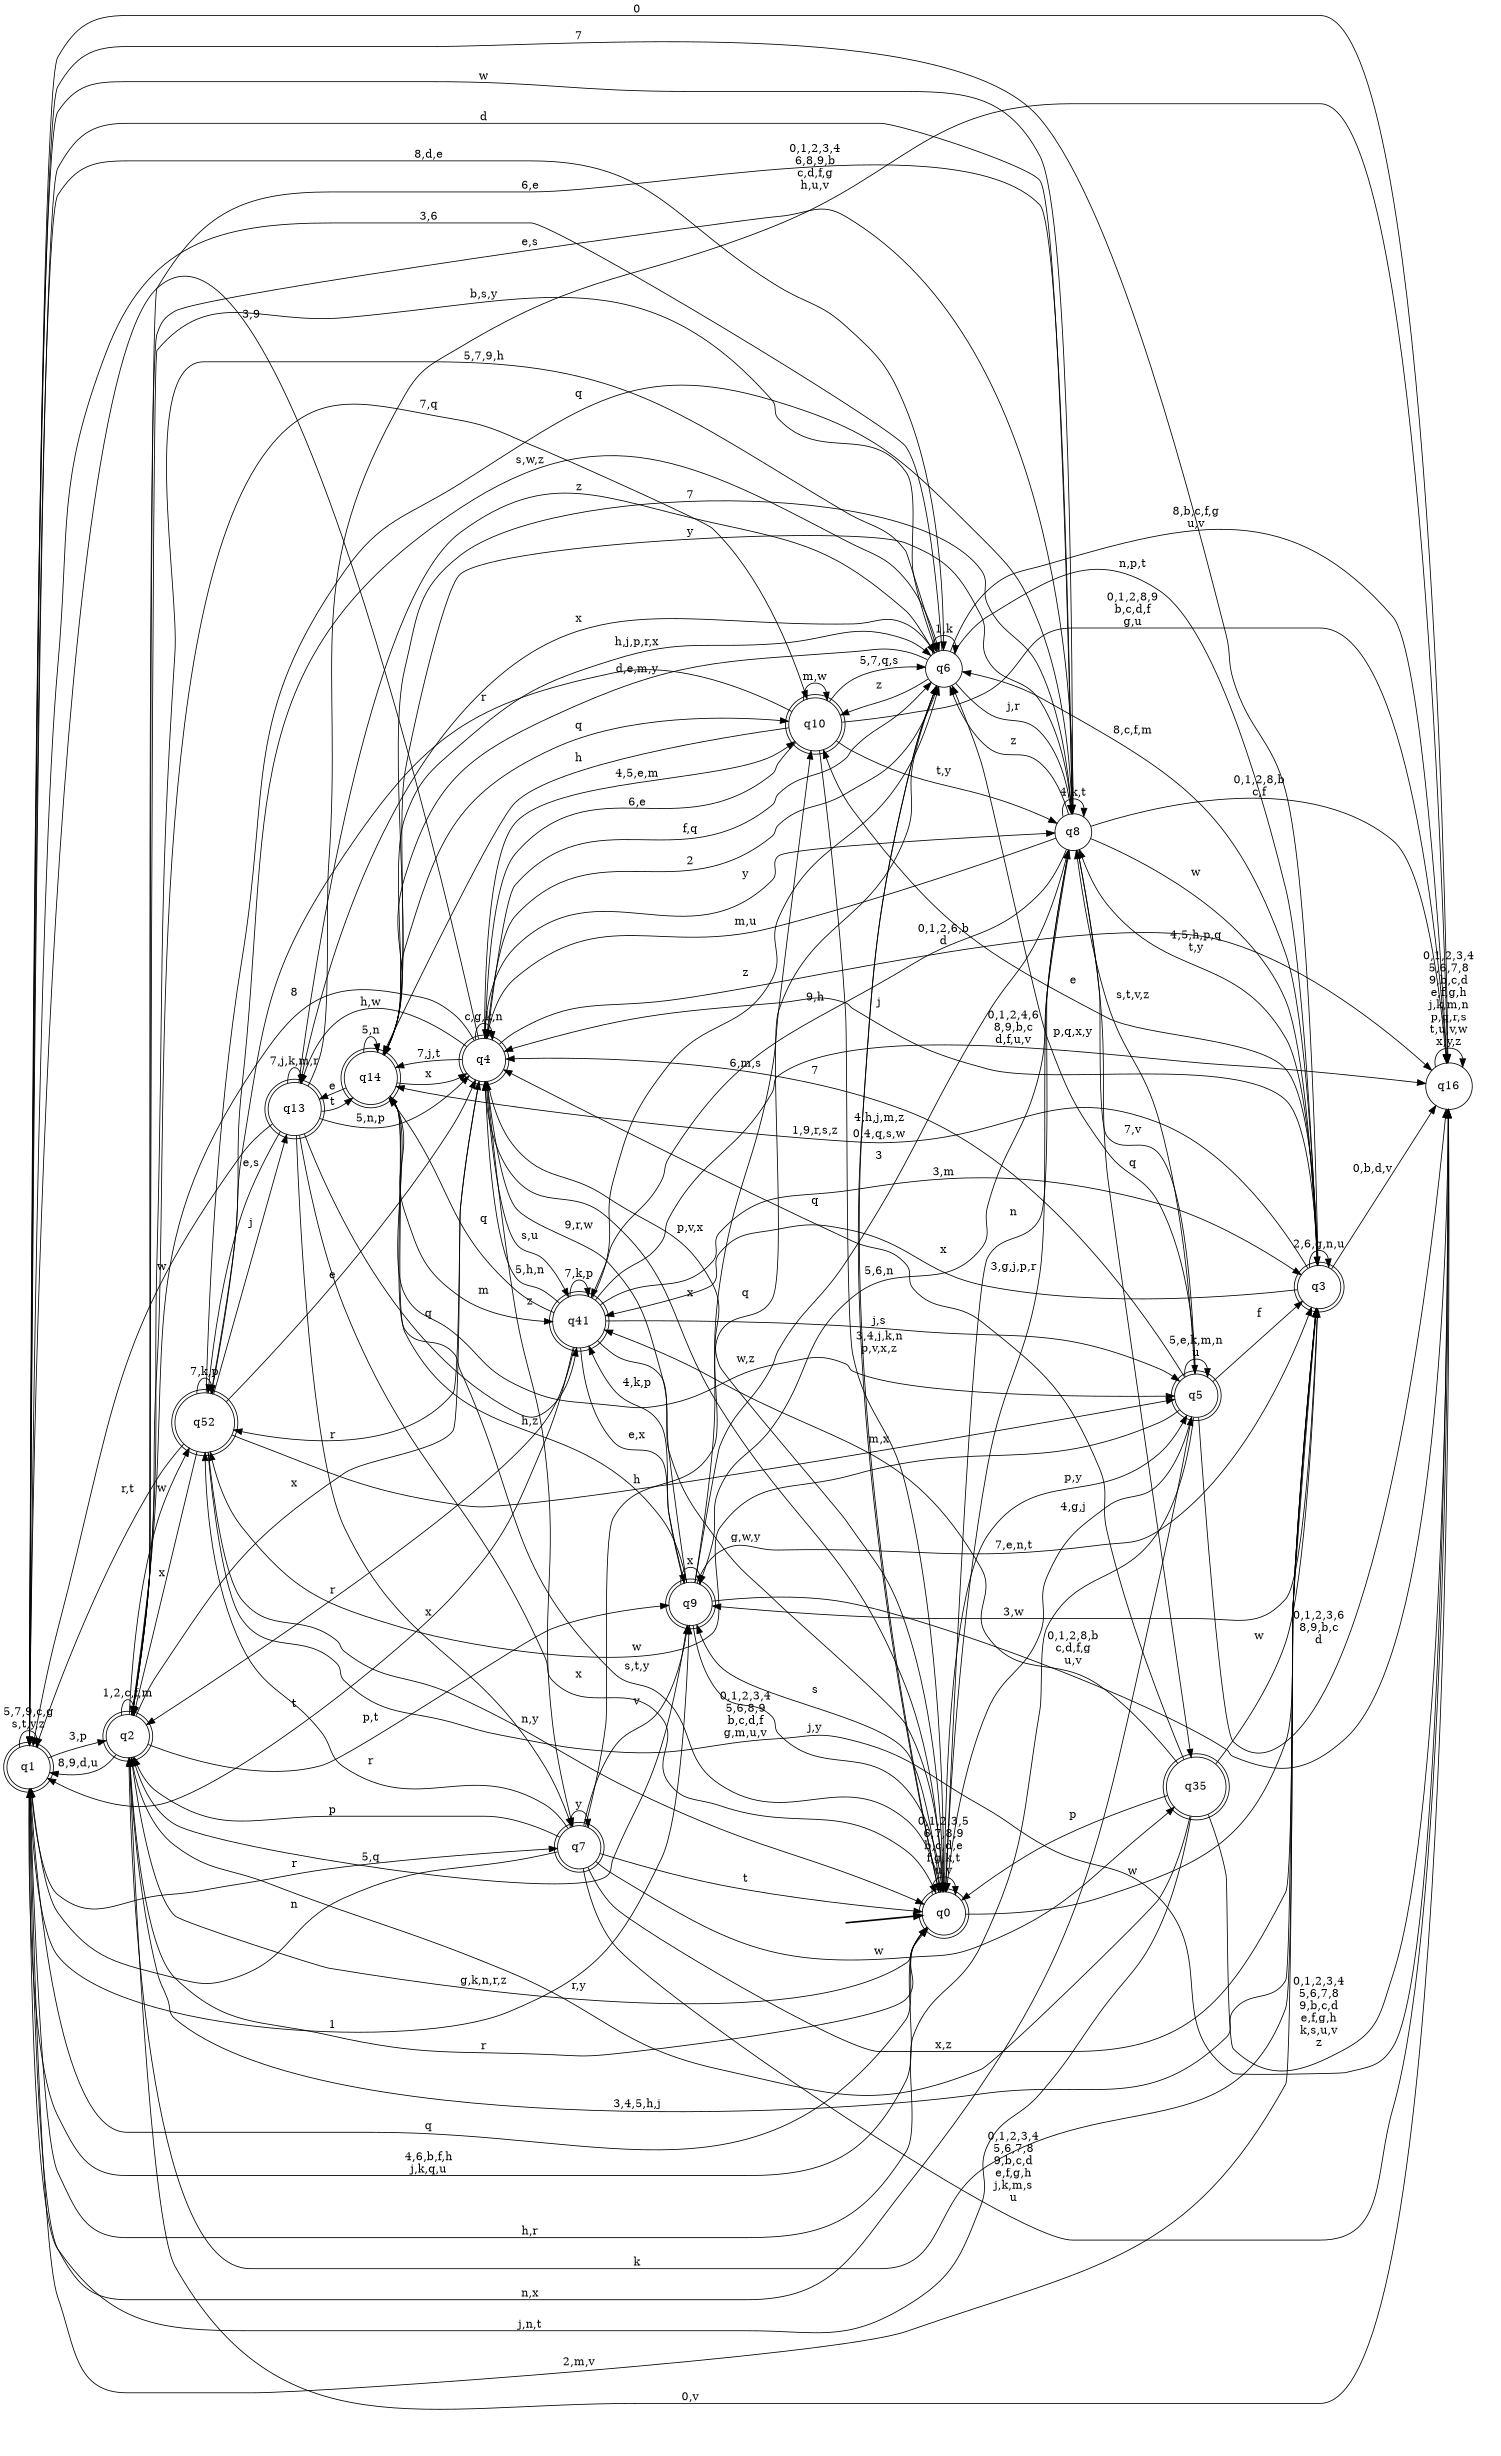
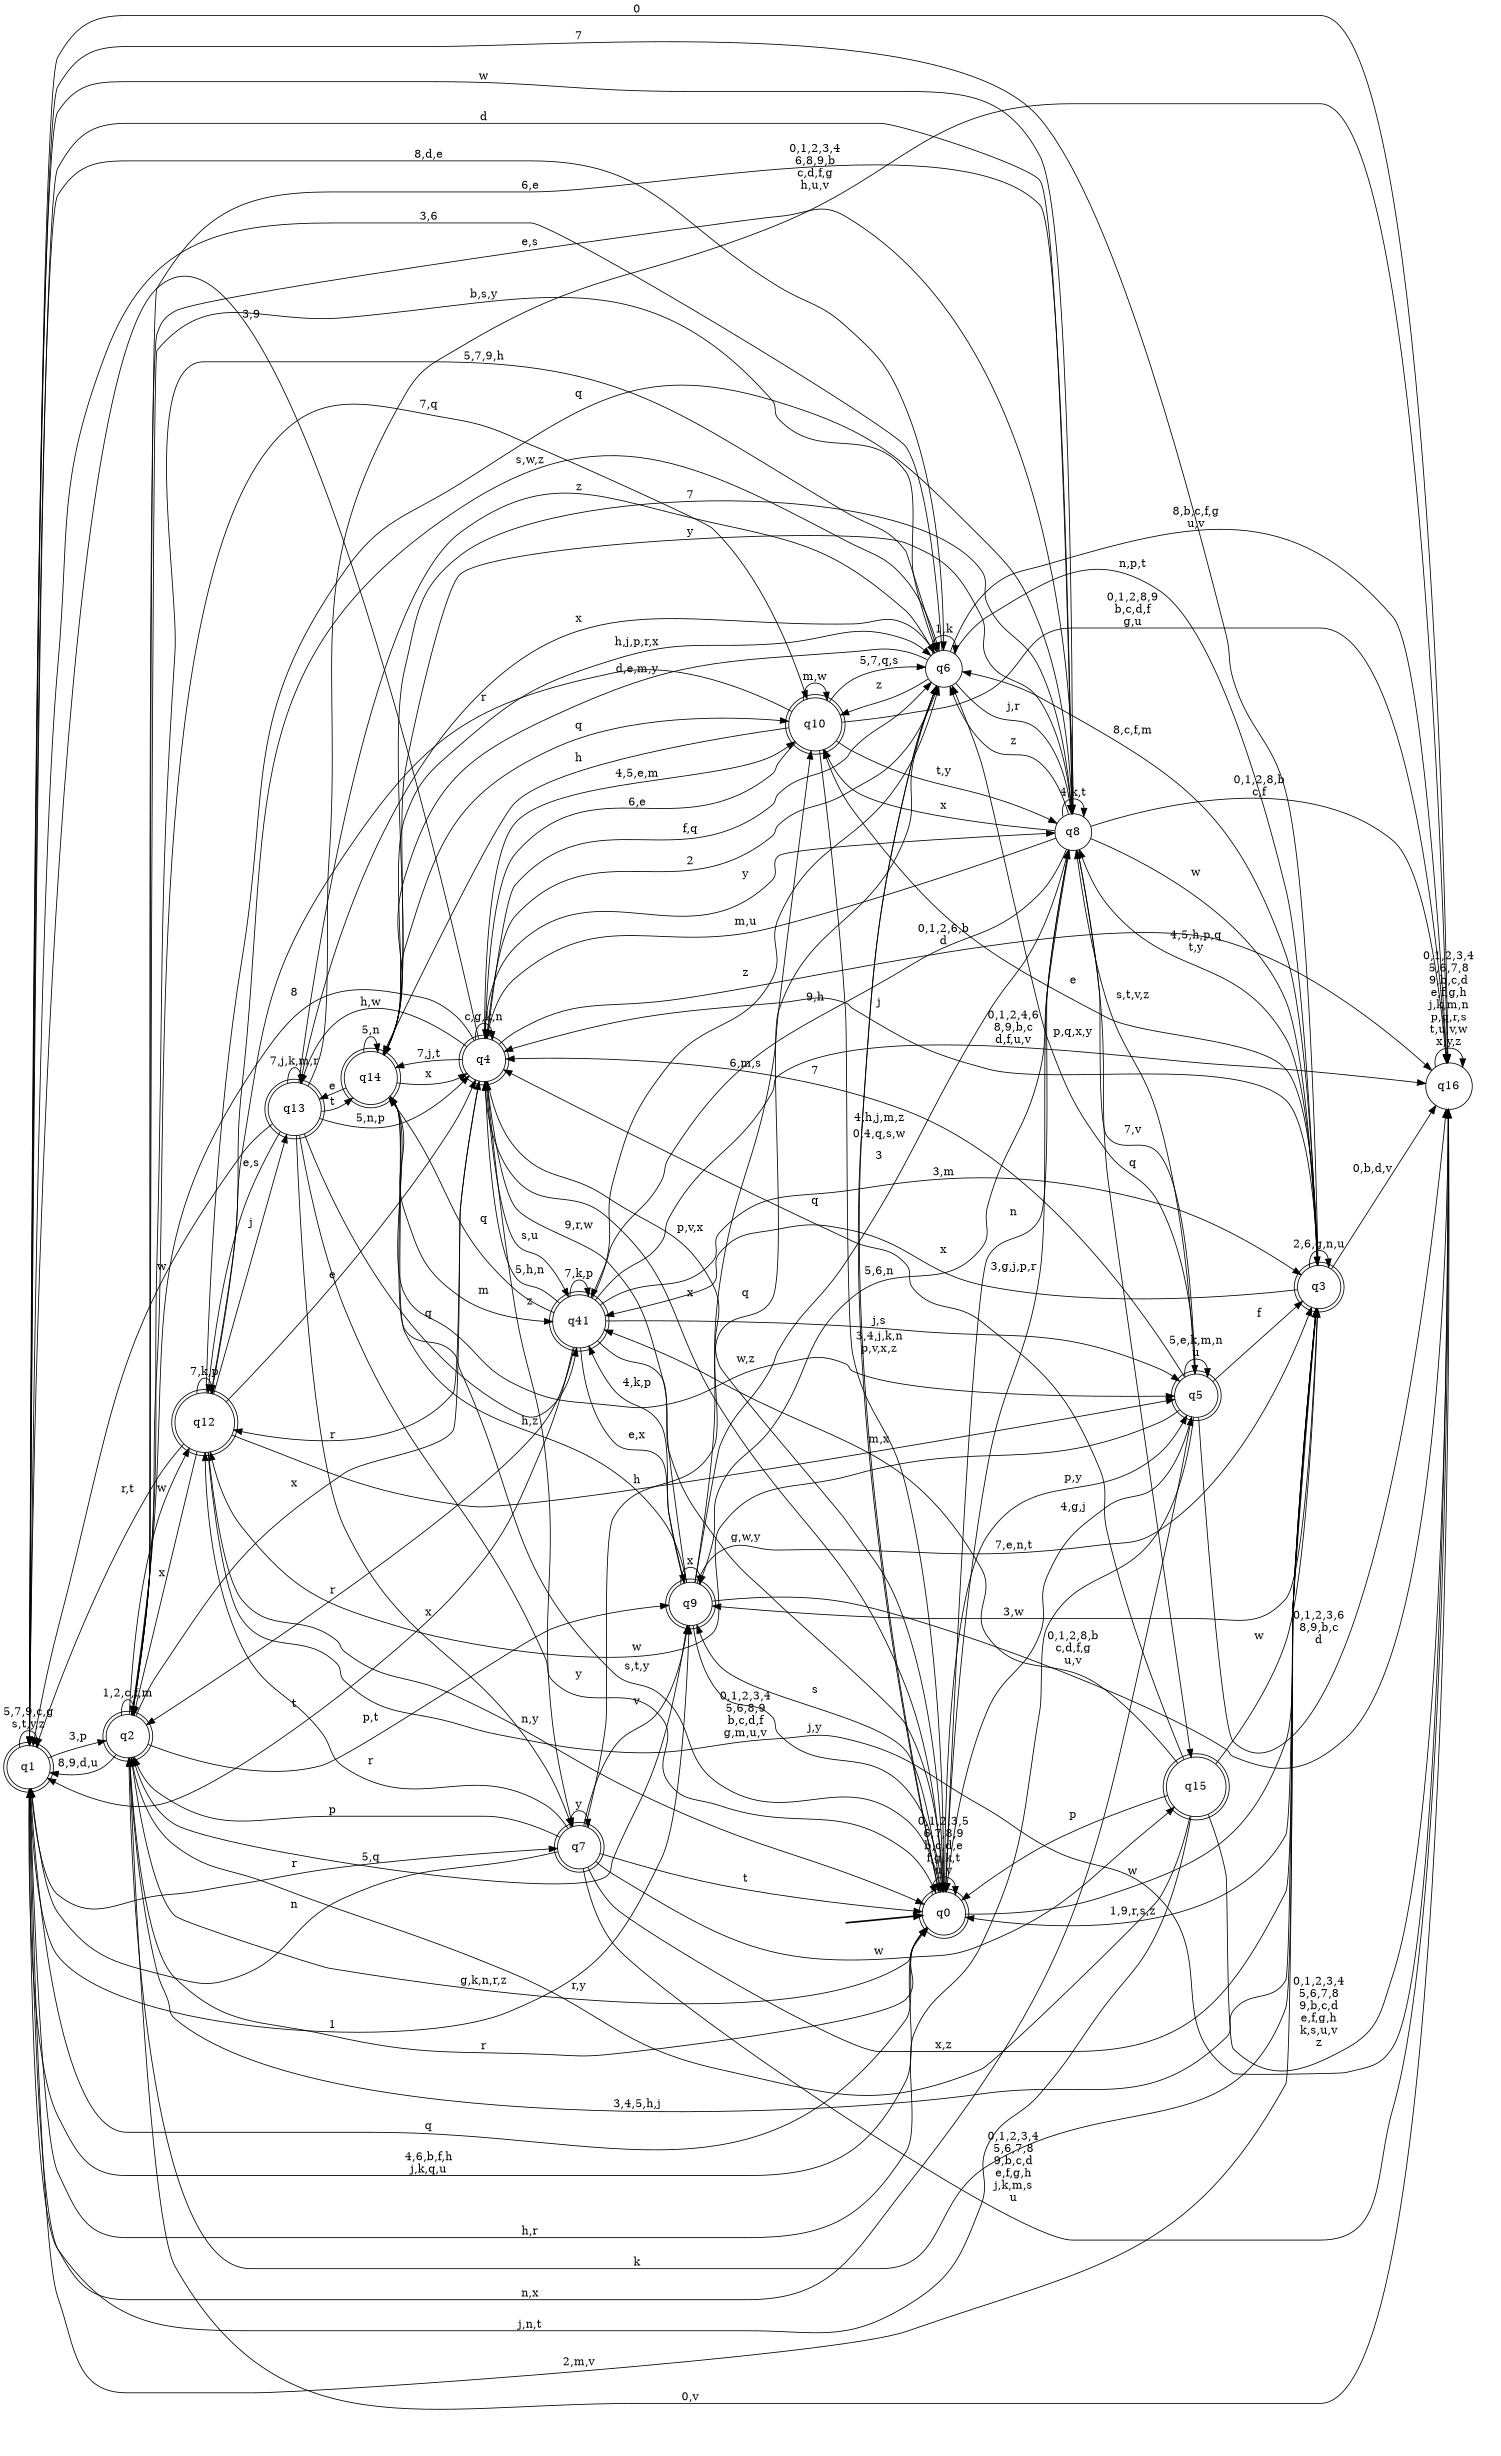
none -> (932, 814)
(888, 1143) -> (1276, 1847)
(205, 1423) -> (205, 1423)
(579, 1675) -> (579, 1675)
(1196, 1787) -> (1196, 1787)
